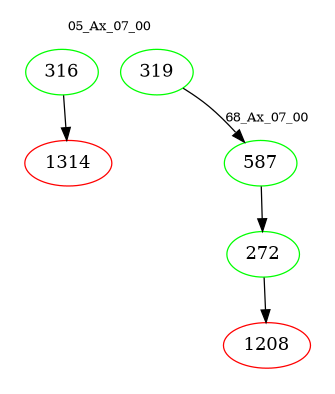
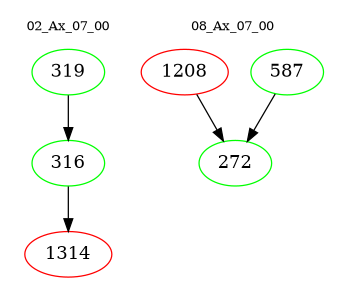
(109, 27) -> (68, 27)
(267, 118) -> (233, 27)
(222, 119) -> (68, 111)
(265, 294) -> (207, 112)
